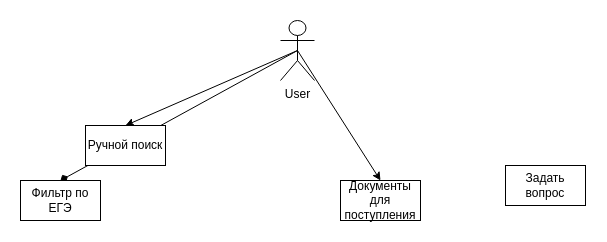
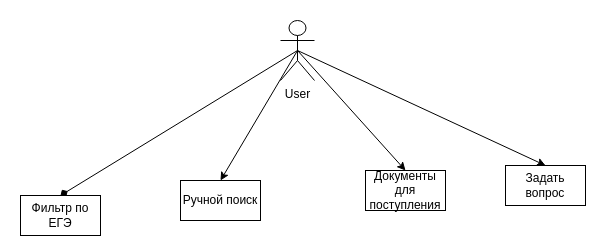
none -> (422, 108)
(126, 146) -> (221, 201)
(61, 201) -> (61, 216)
(381, 201) -> (406, 191)
